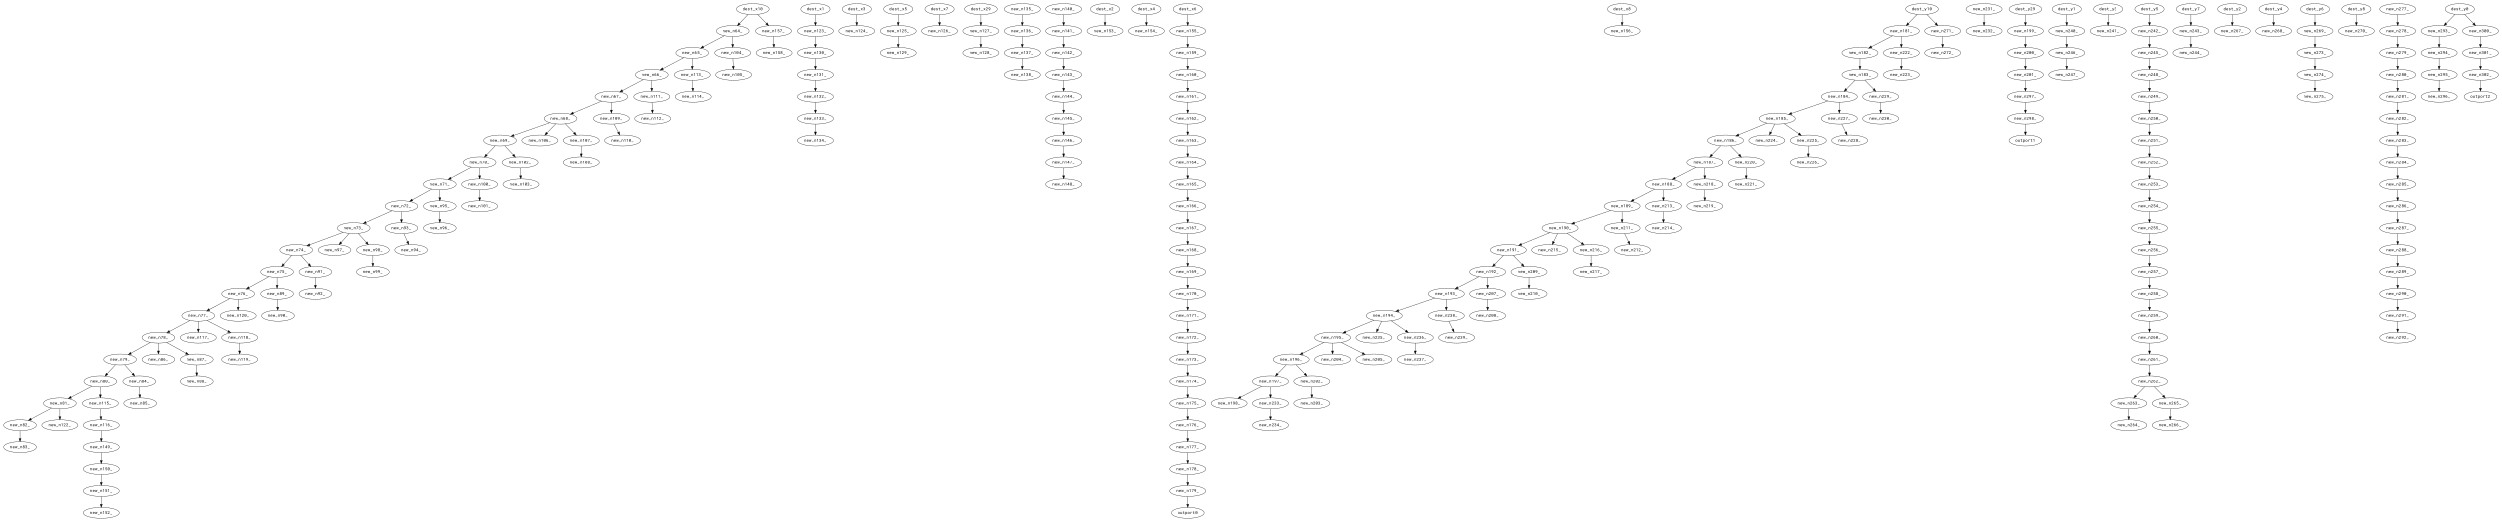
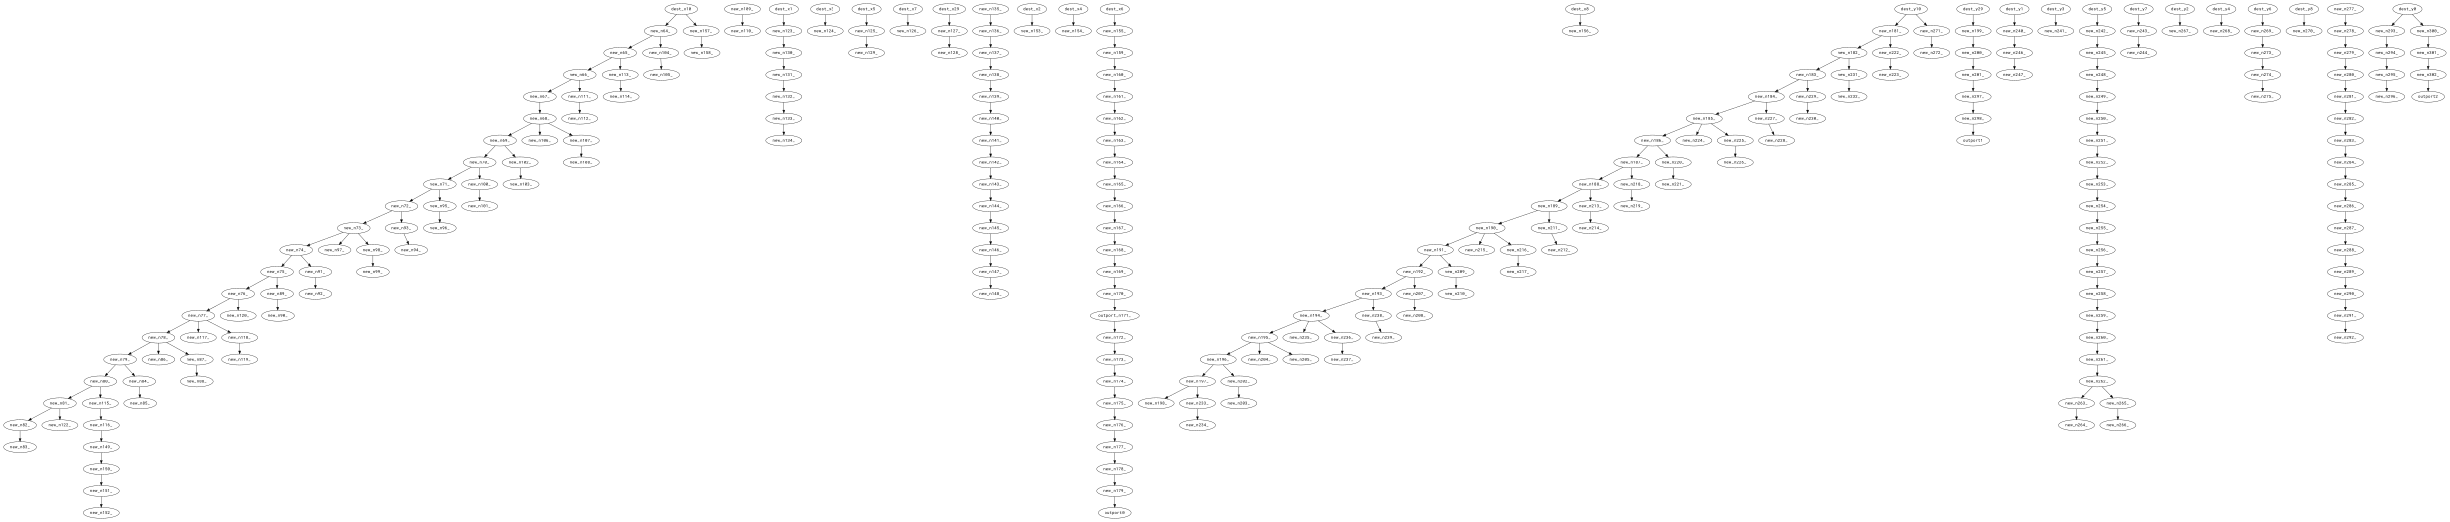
none -> (1849, 62)
none -> (991, 97)
(611, 106) -> none
(1188, 316) -> (1115, 316)
